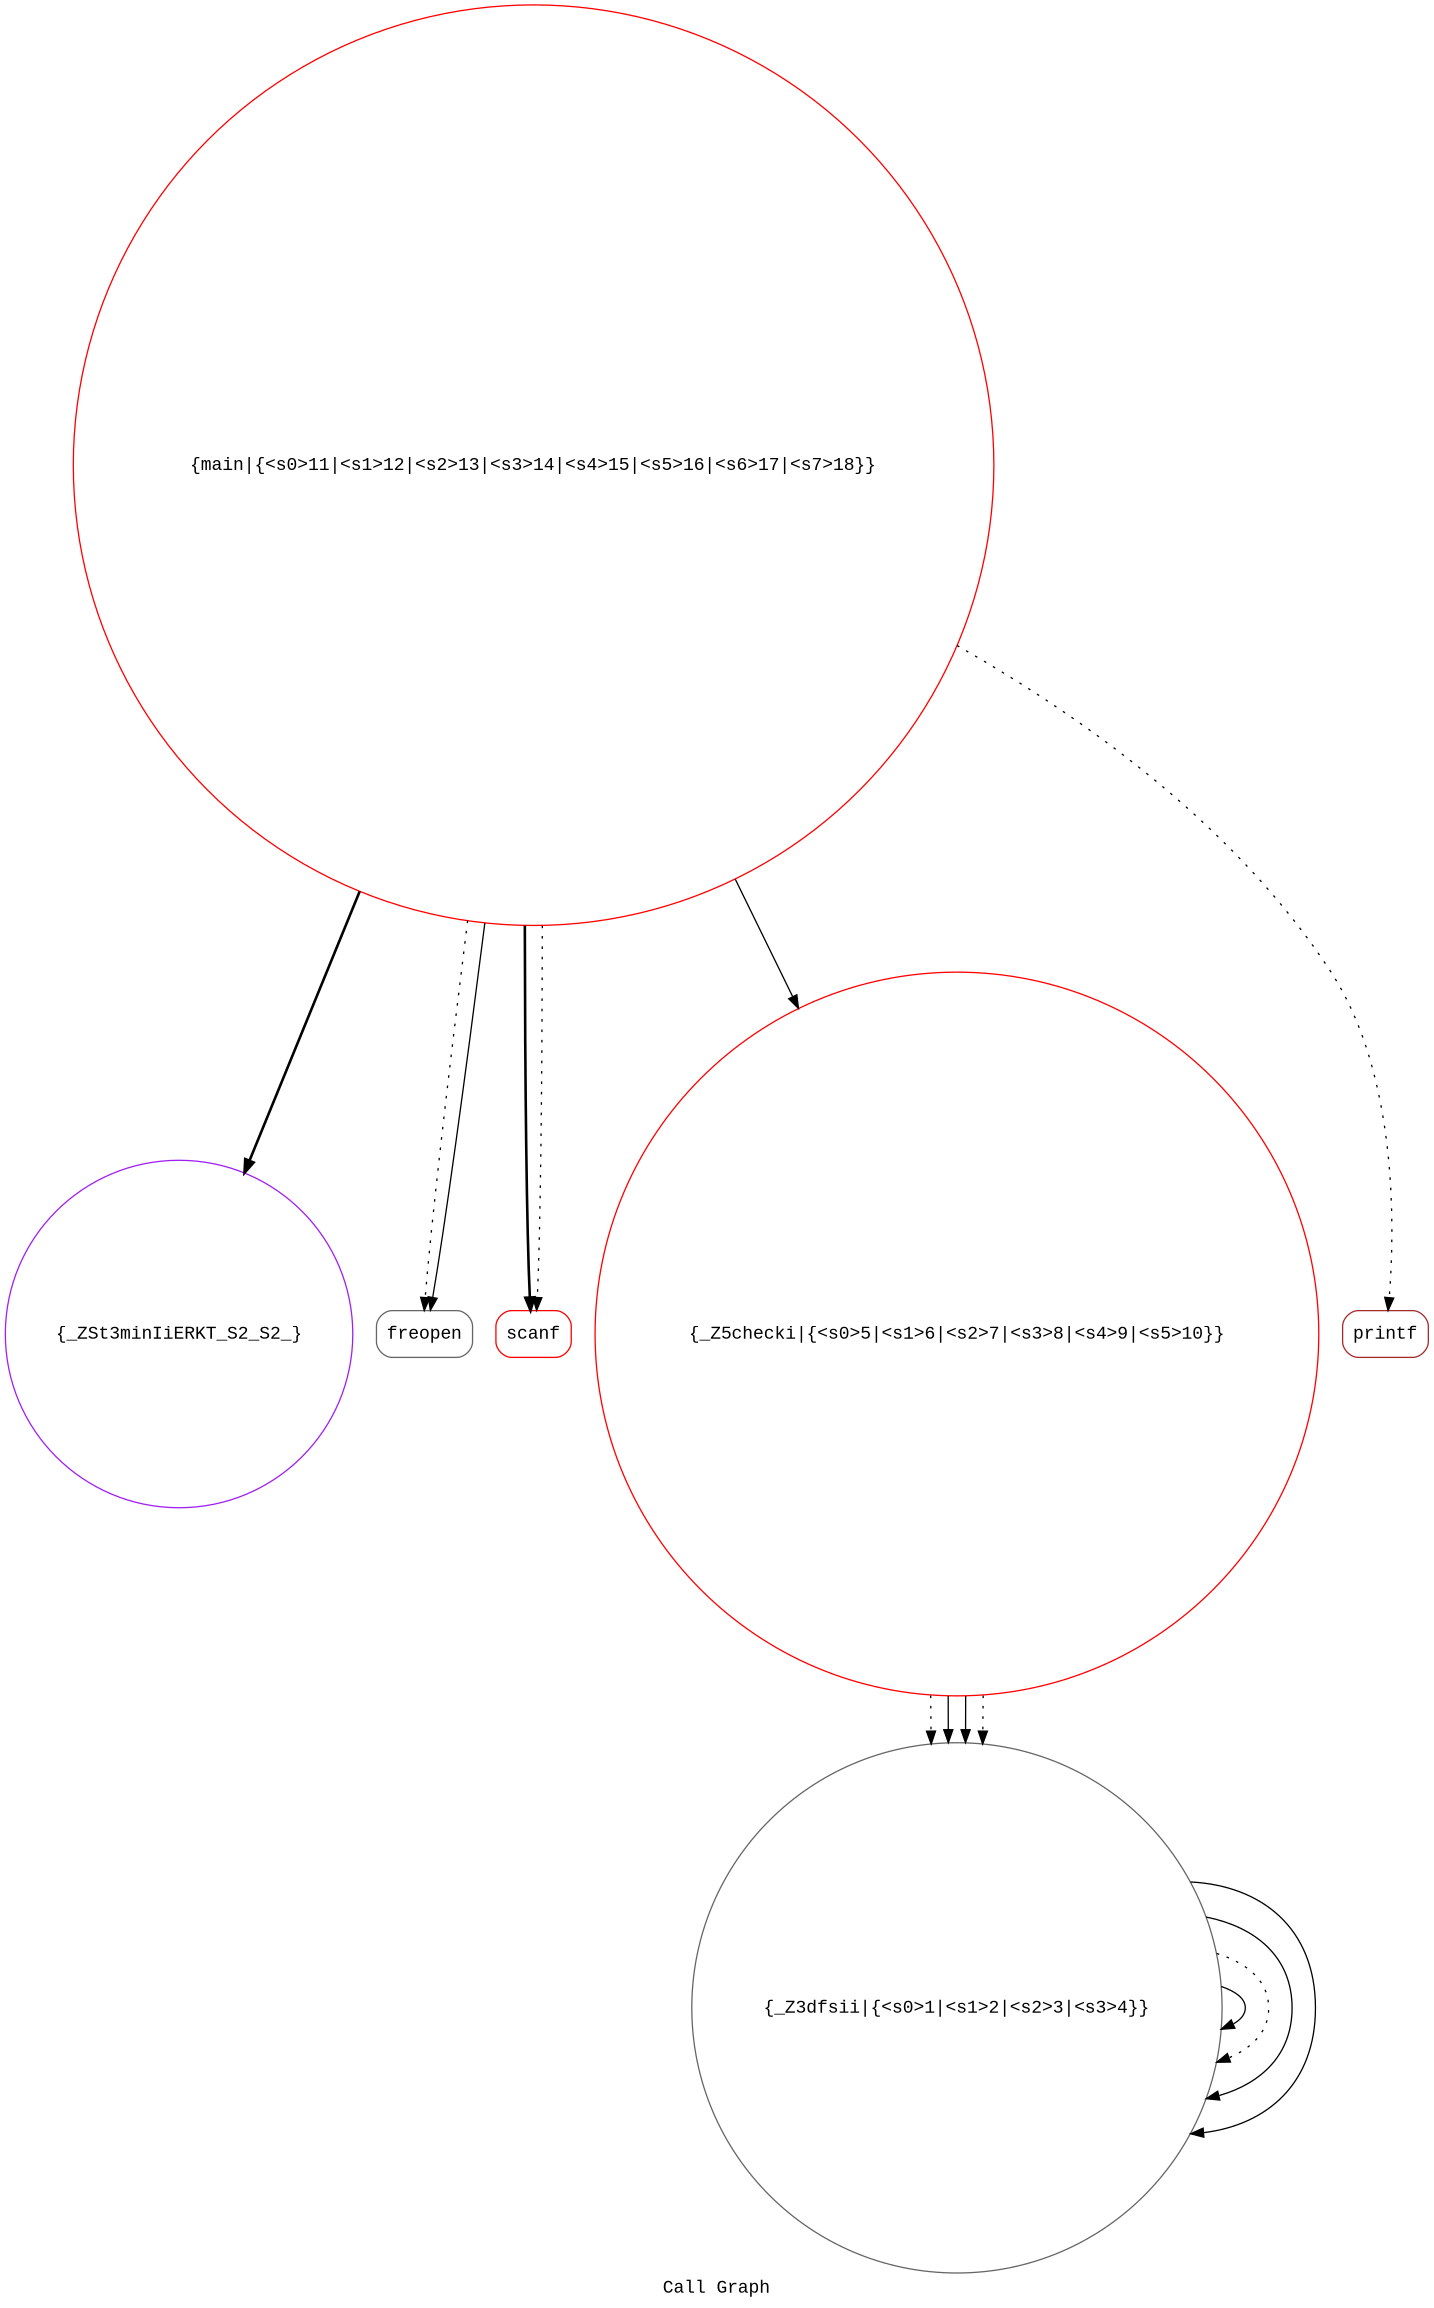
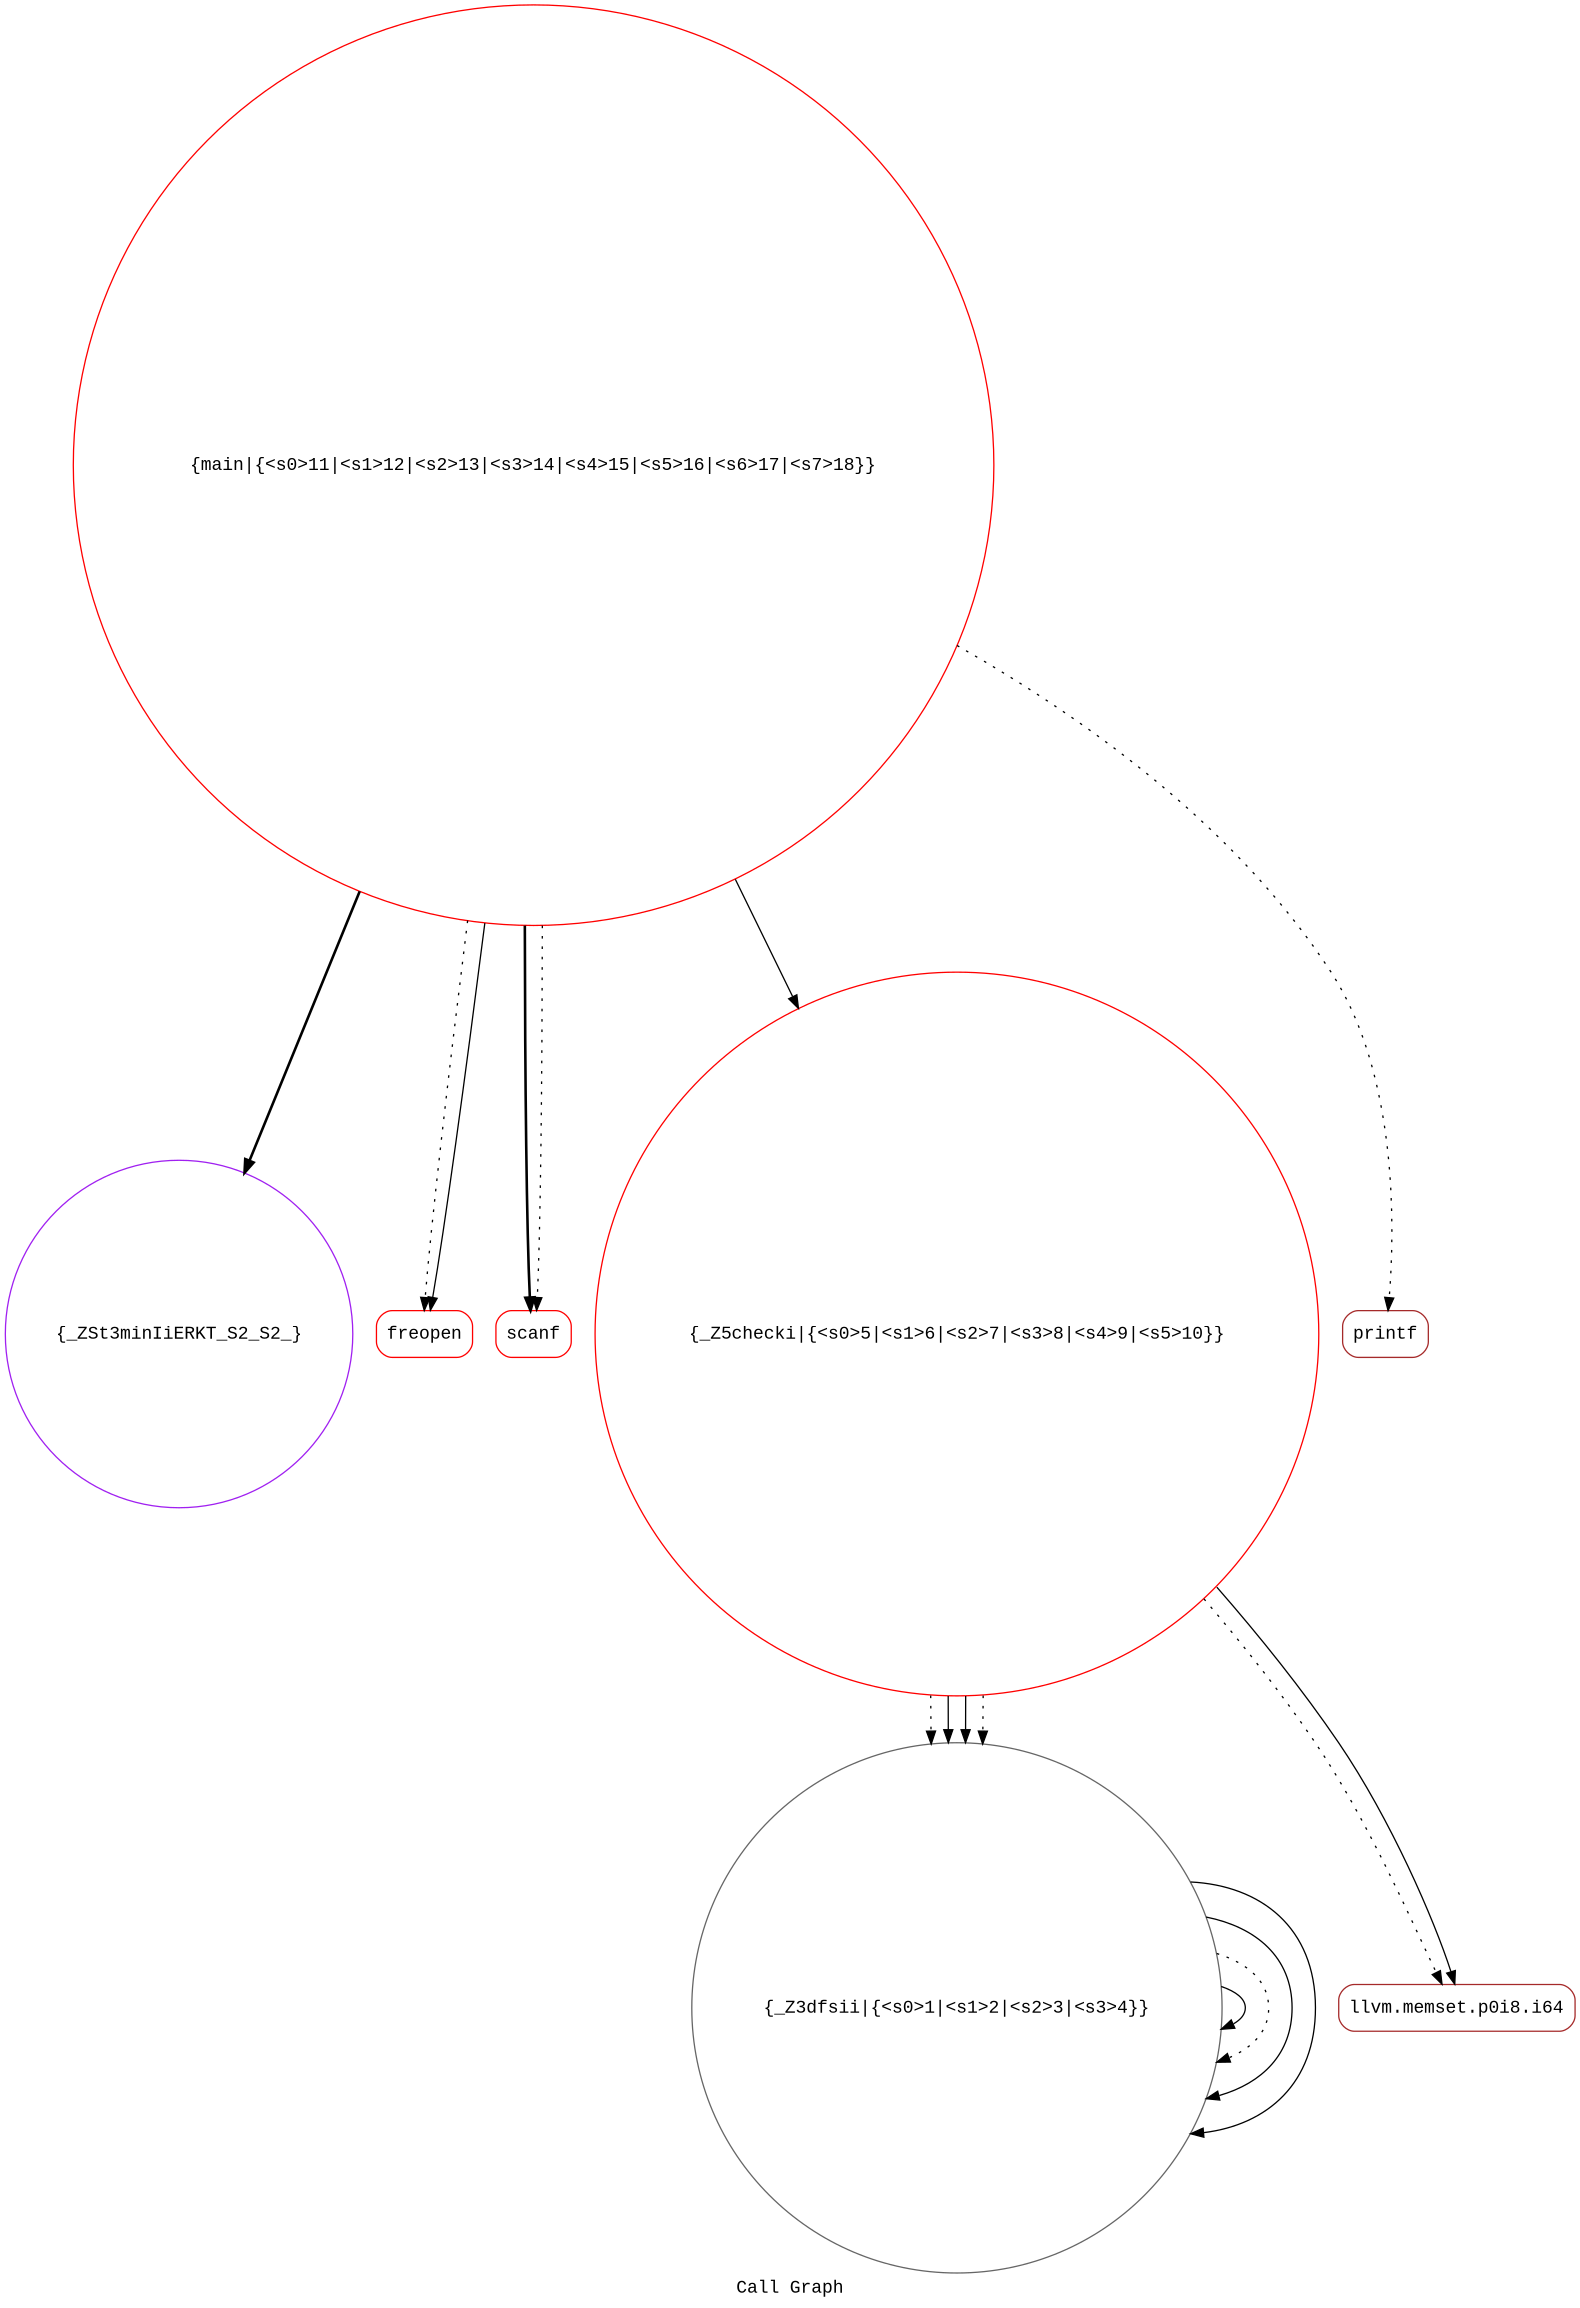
(425, 1334) -> (425, 1334)
none -> (1457, 2008)
